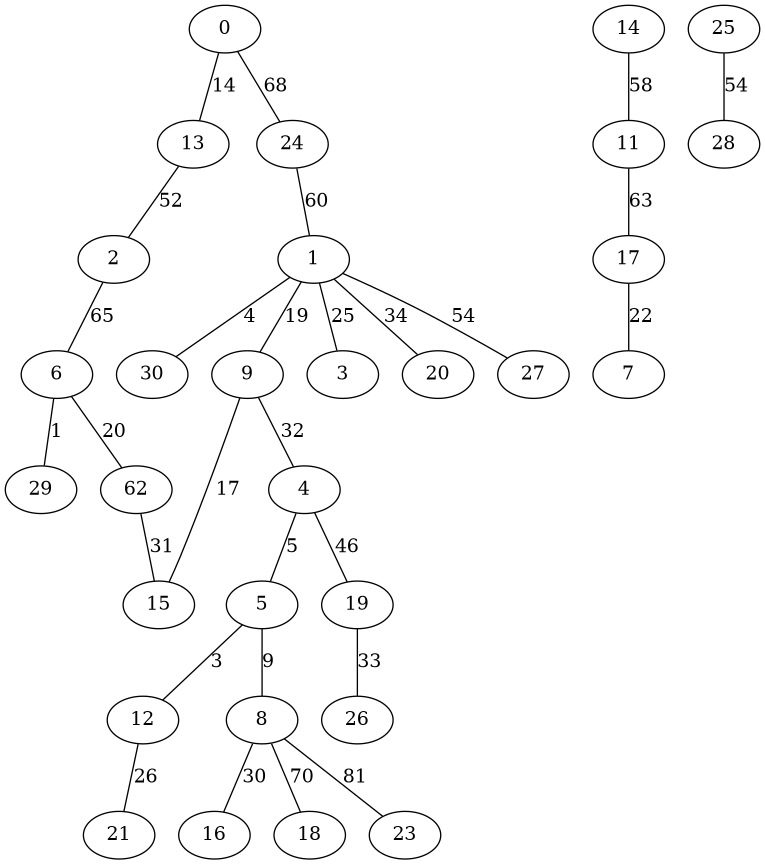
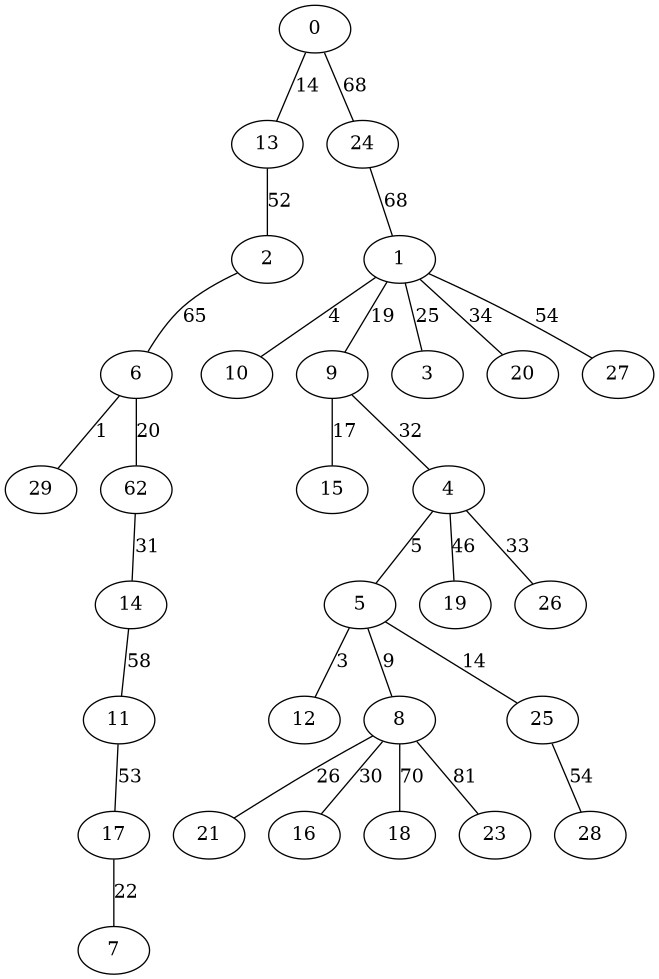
(317, 202) -> (396, 202)
(641, 202) -> (130, 778)
(152, 375) -> (237, 375)
(148, 548) -> (134, 547)
(357, 662) -> (500, 547)
none -> (451, 662)
(131, 778) -> (303, 776)
